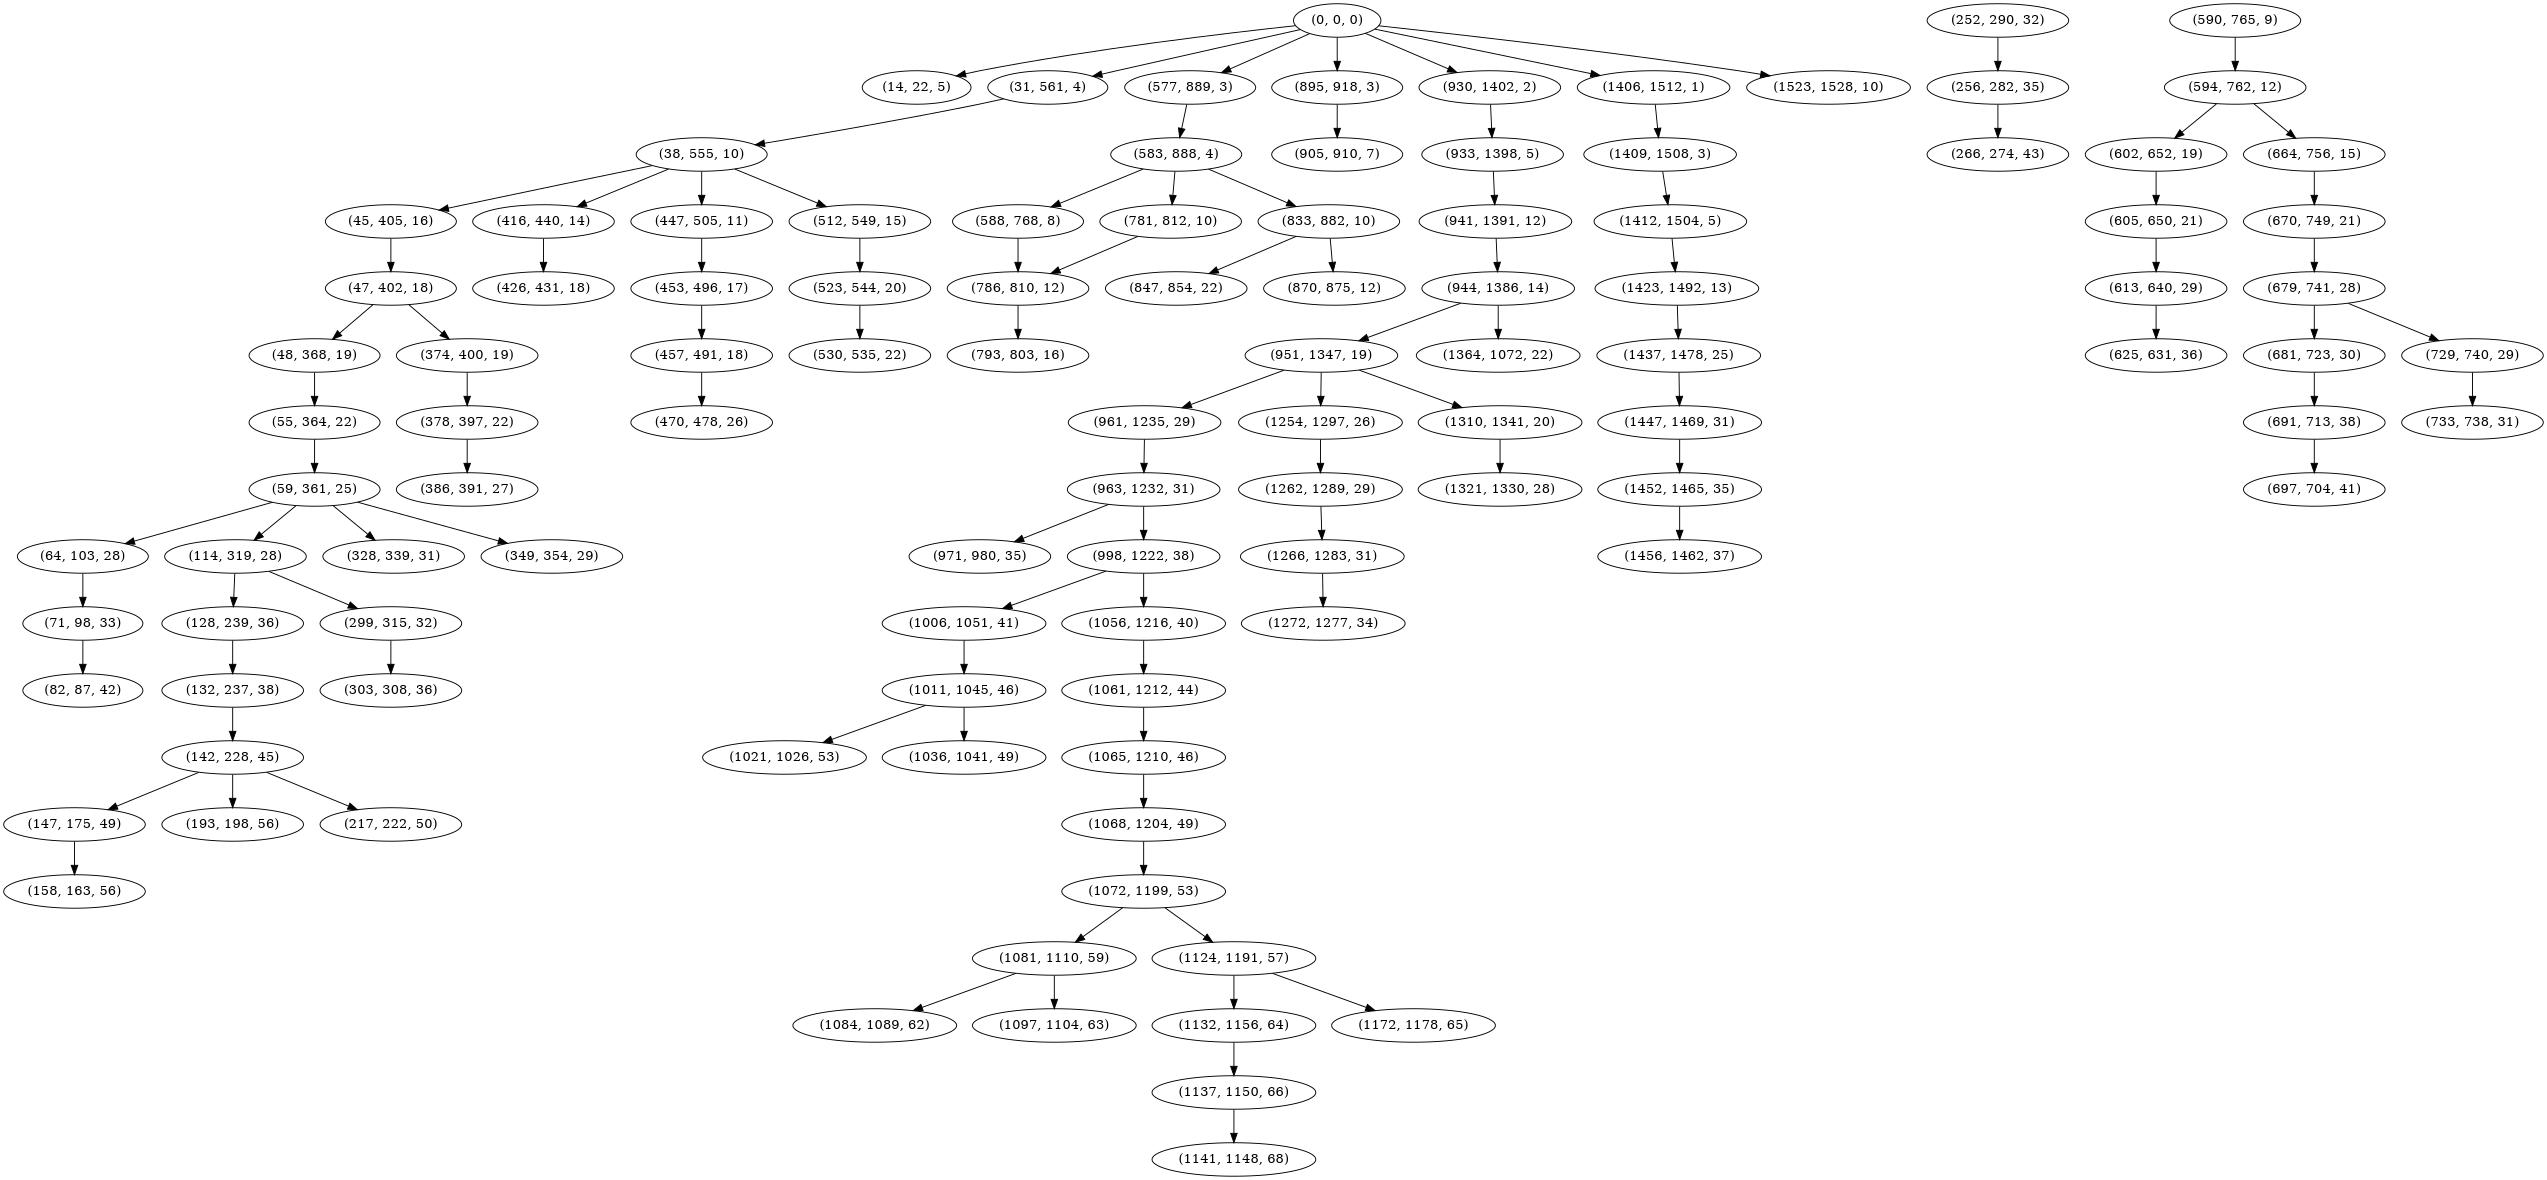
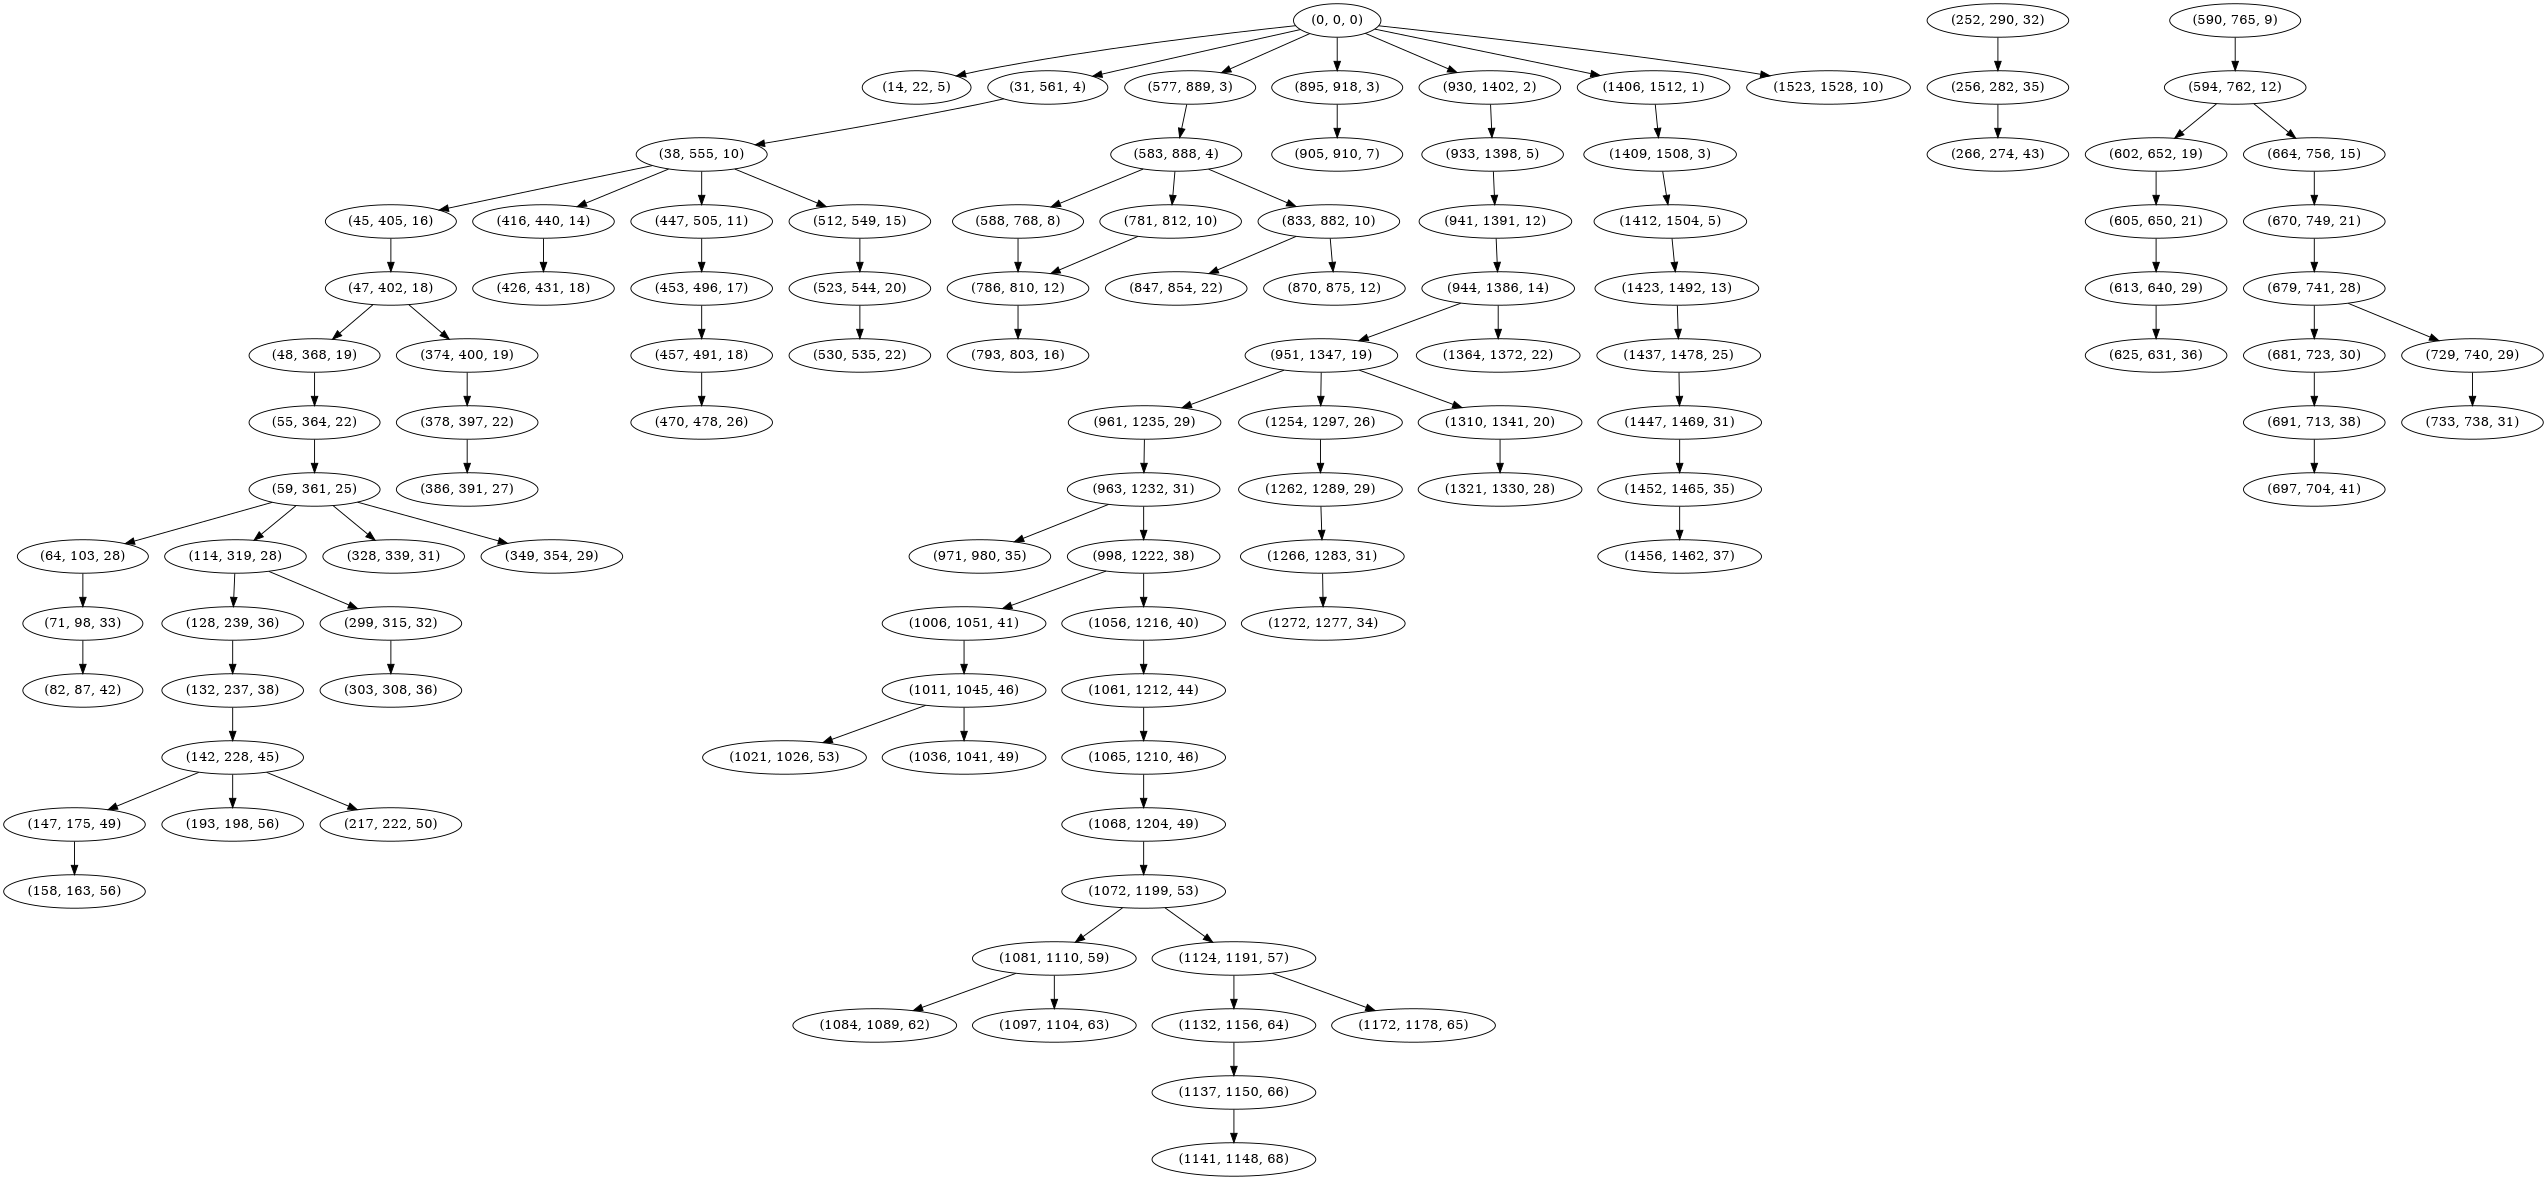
(1498, 355) -> (1498, 355)
